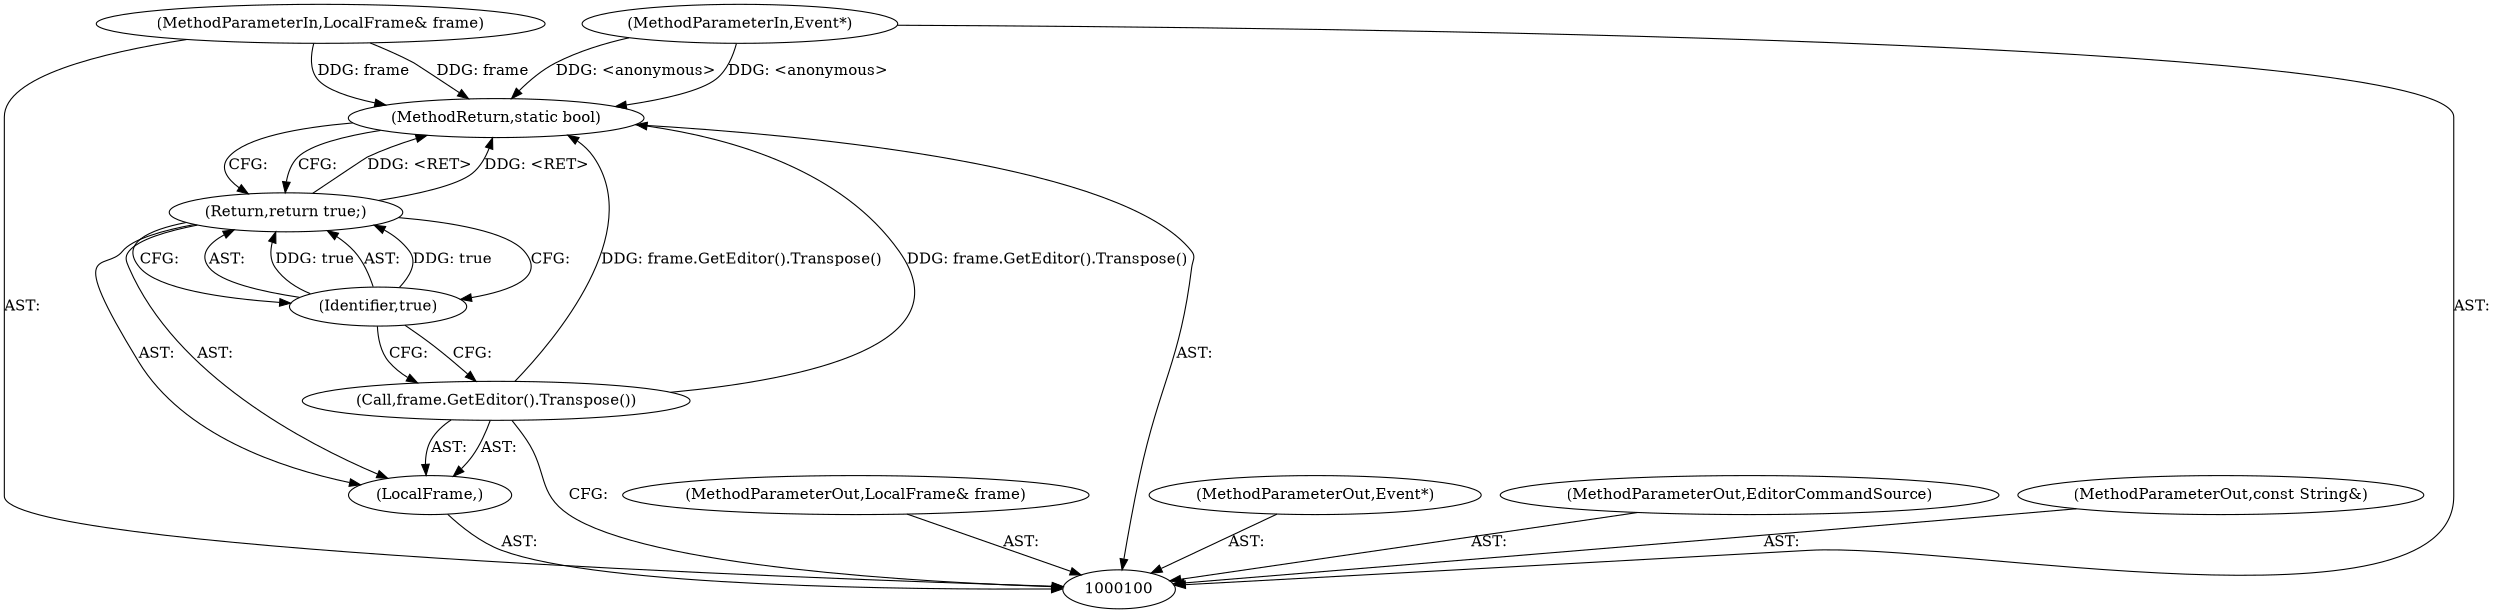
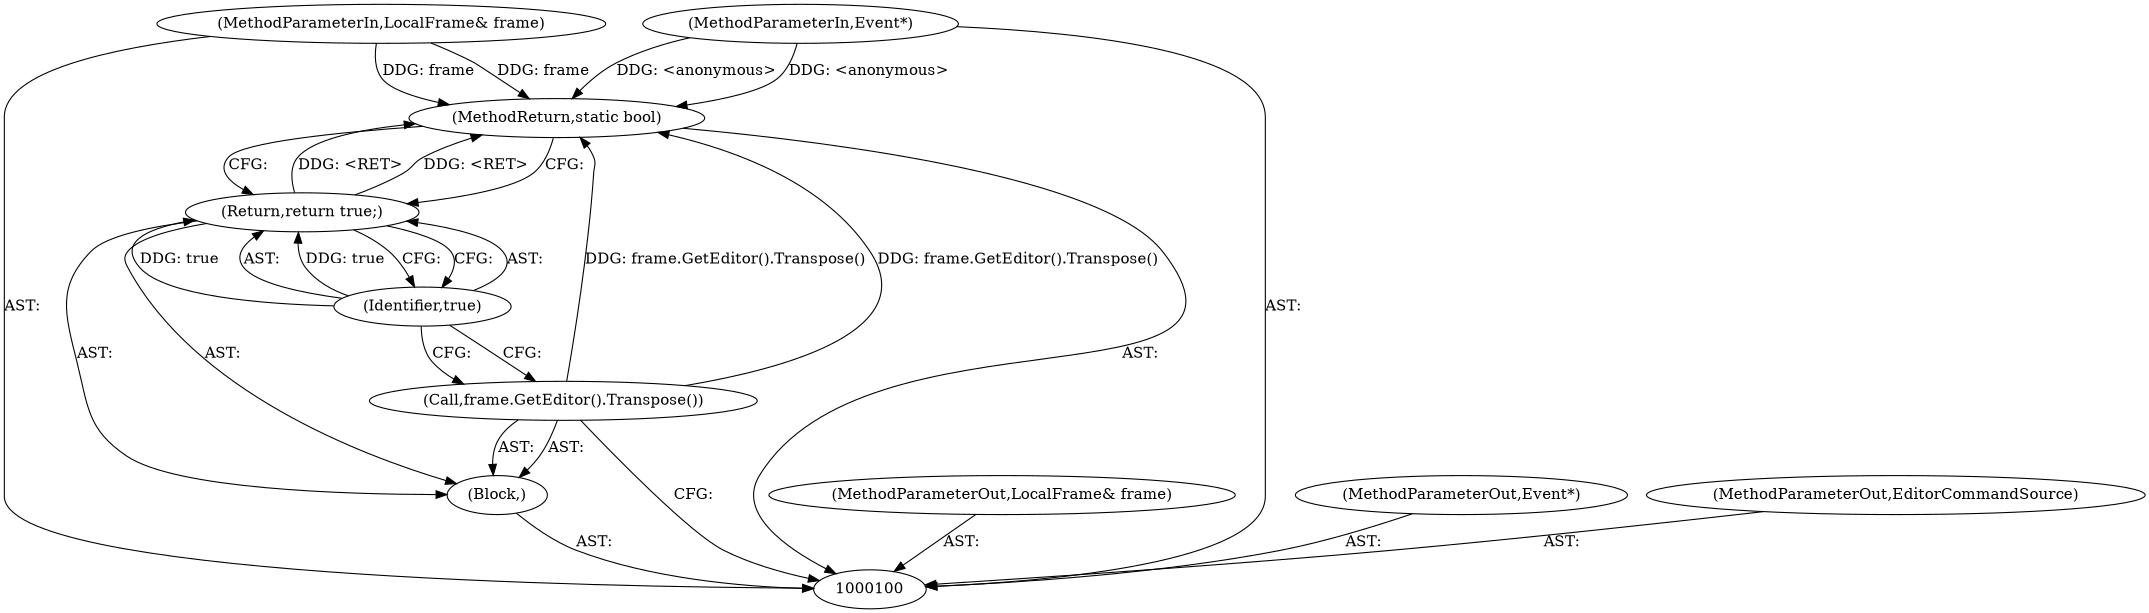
(430, 495) -> (497, 495)
(2221, 495) -> none
